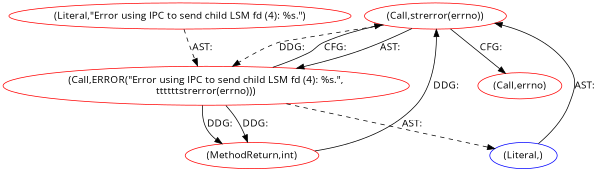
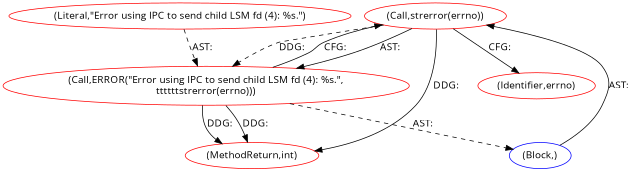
(520, 86) -> (537, 86)
(401, 118) -> (407, 114)
(523, 156) -> (540, 156)
